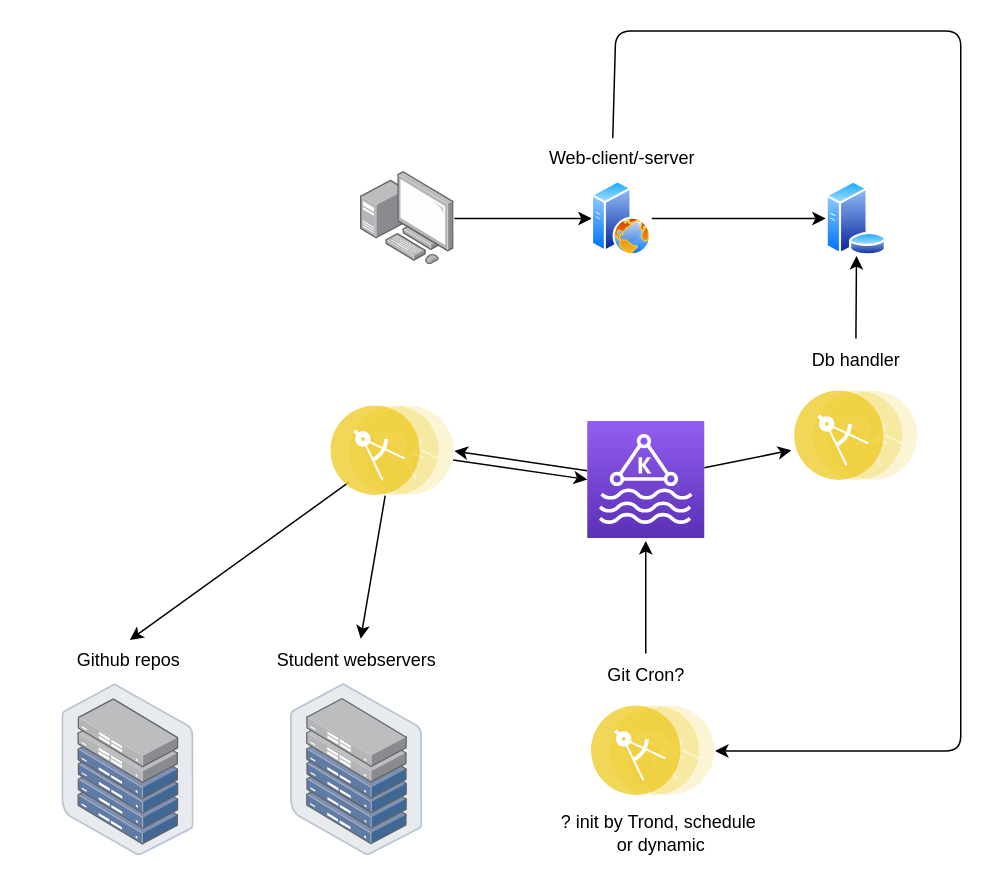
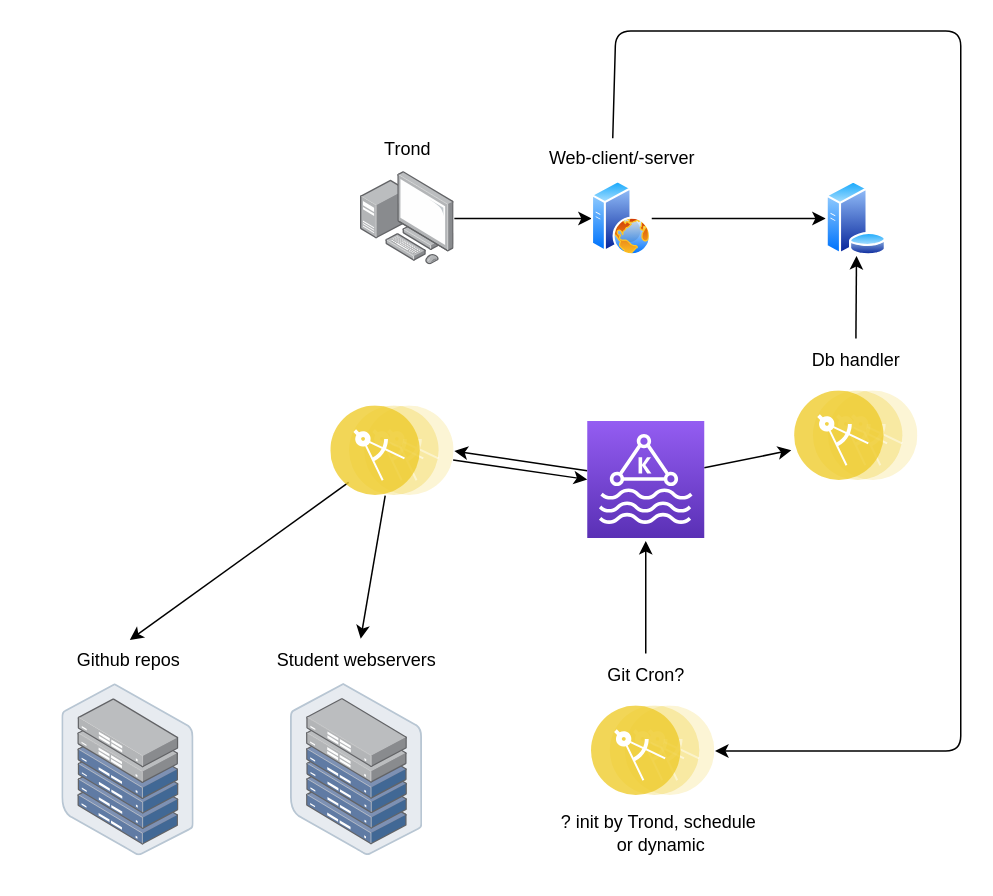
none -> (408, 149)
